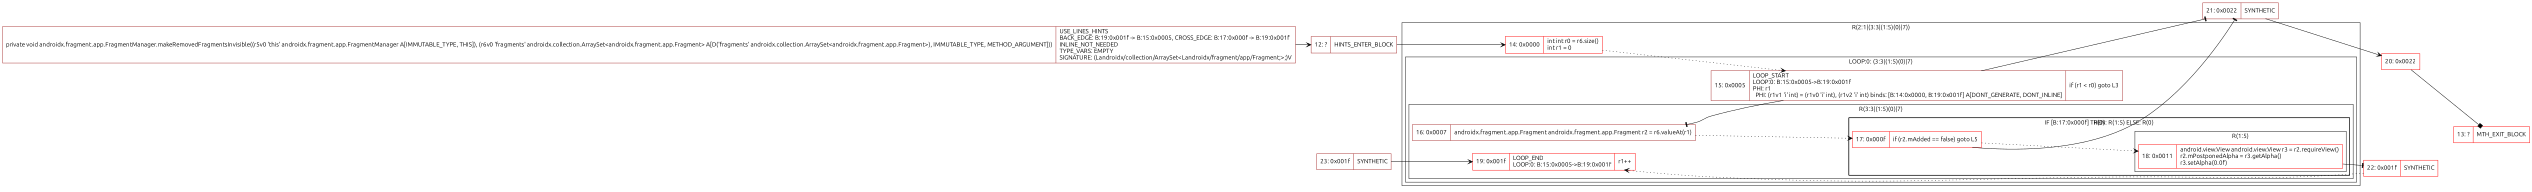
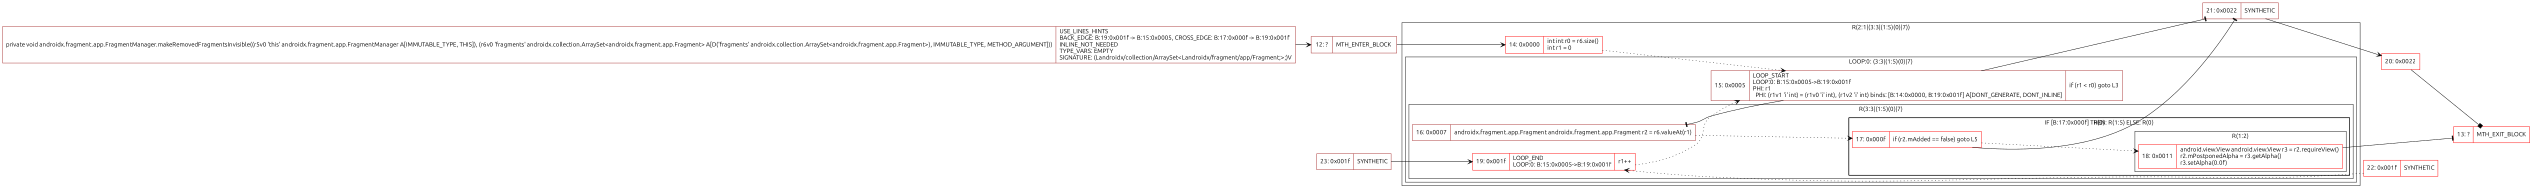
(1364, 45) -> (1364, 45)
(2241, 136) -> (2241, 136)
none -> (1695, 145)
(2352, 165) -> (2397, 143)
